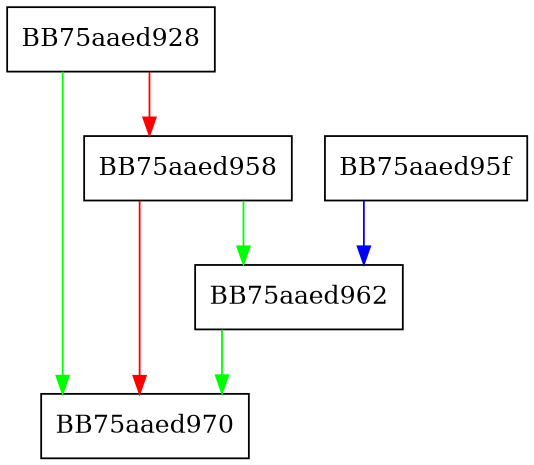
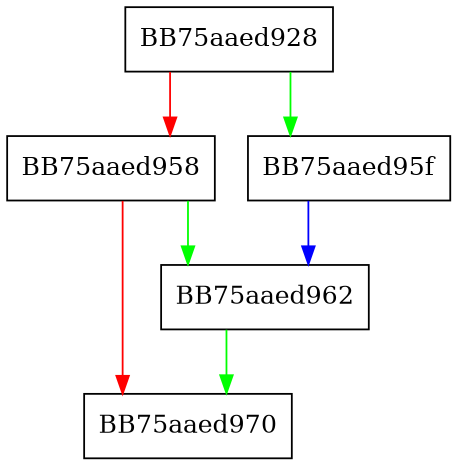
(63, 224) -> (290, 95)
